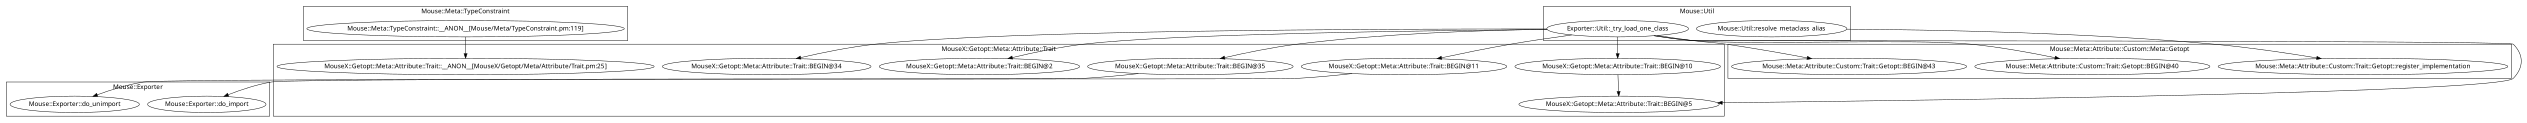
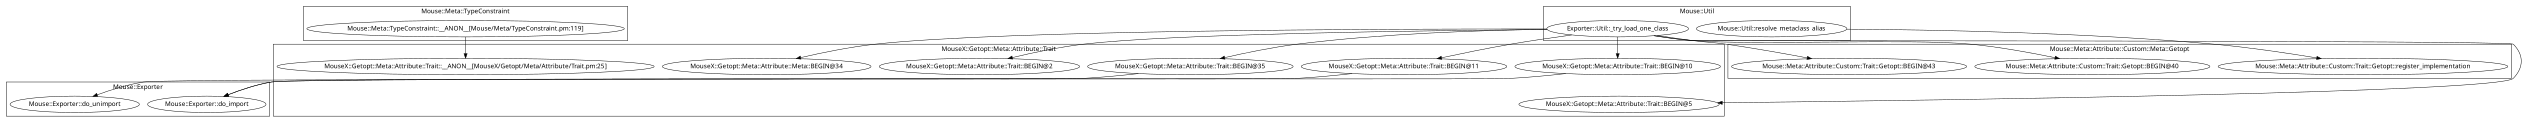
(767, 67) -> (767, 67)
(1618, 83) -> (896, 79)
